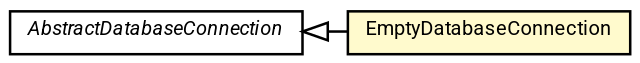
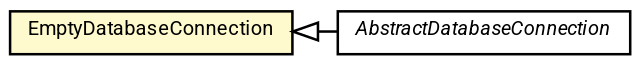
(338, 32) -> (328, 32)
